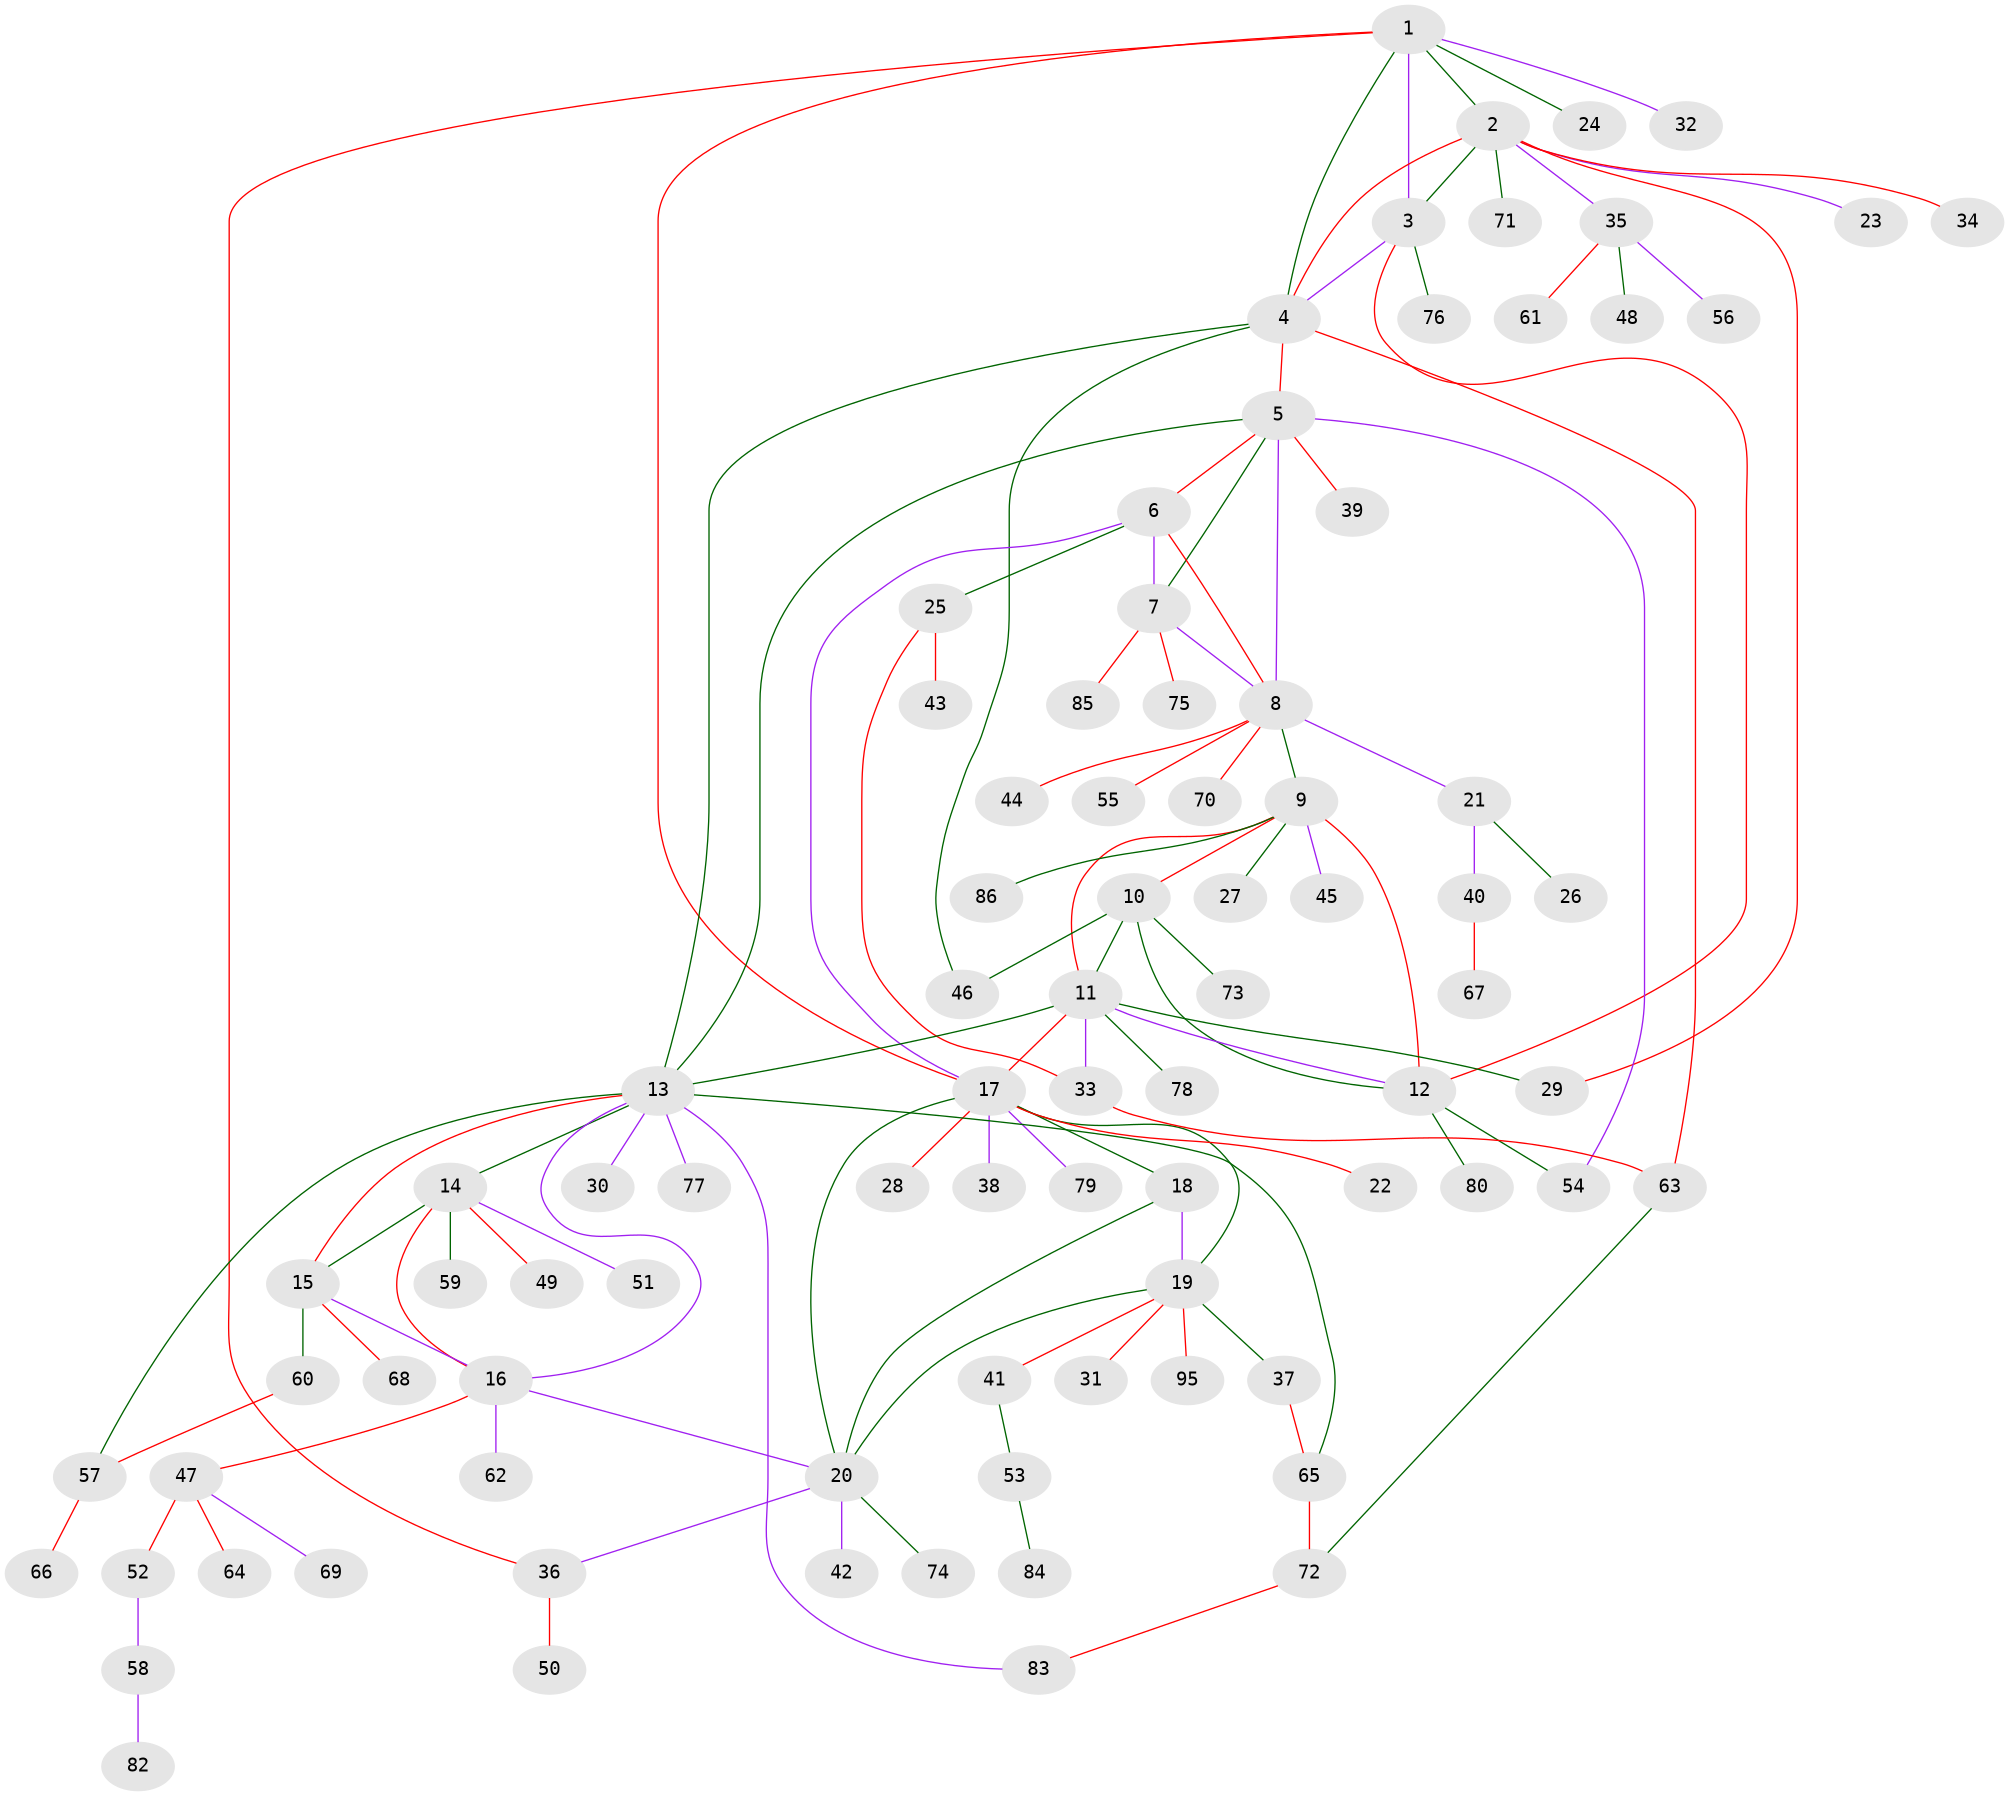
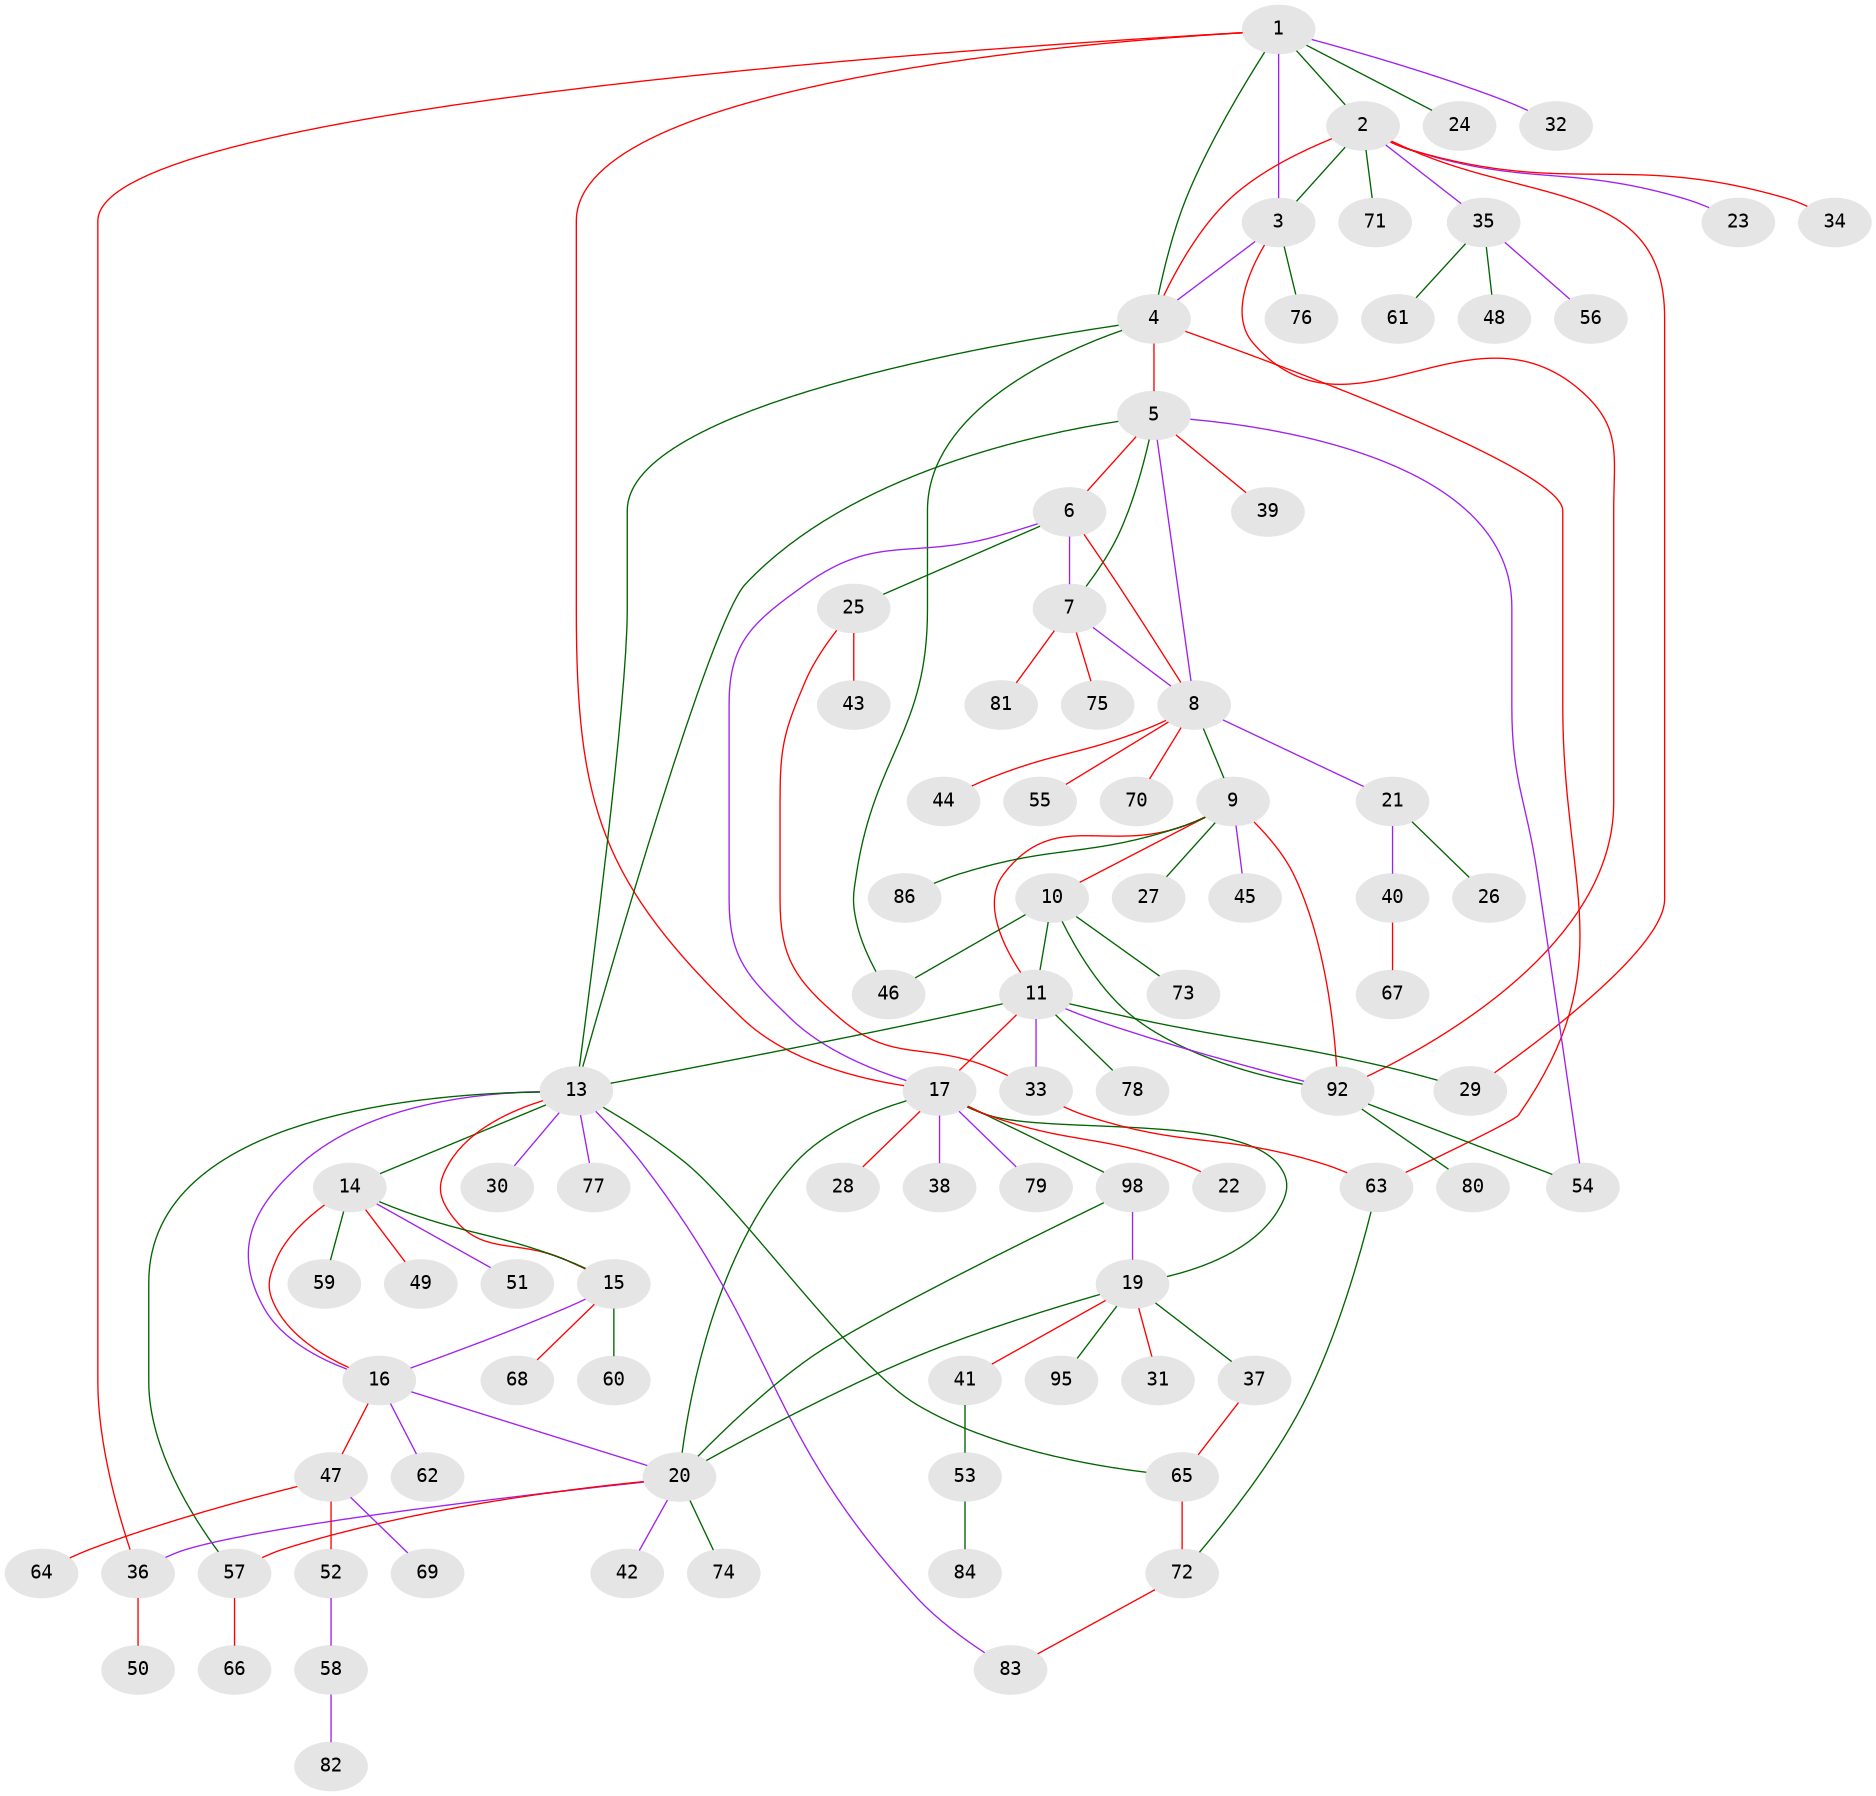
(1573, 271) -> (1441, 271)
(1083, 705) -> (1001, 705)
(1419, 1091) -> (1338, 1091)
(1182, 1187) -> (1133, 1187)
(1185, 1332) -> (1097, 1332)
(195, 1428) -> (365, 1527)
